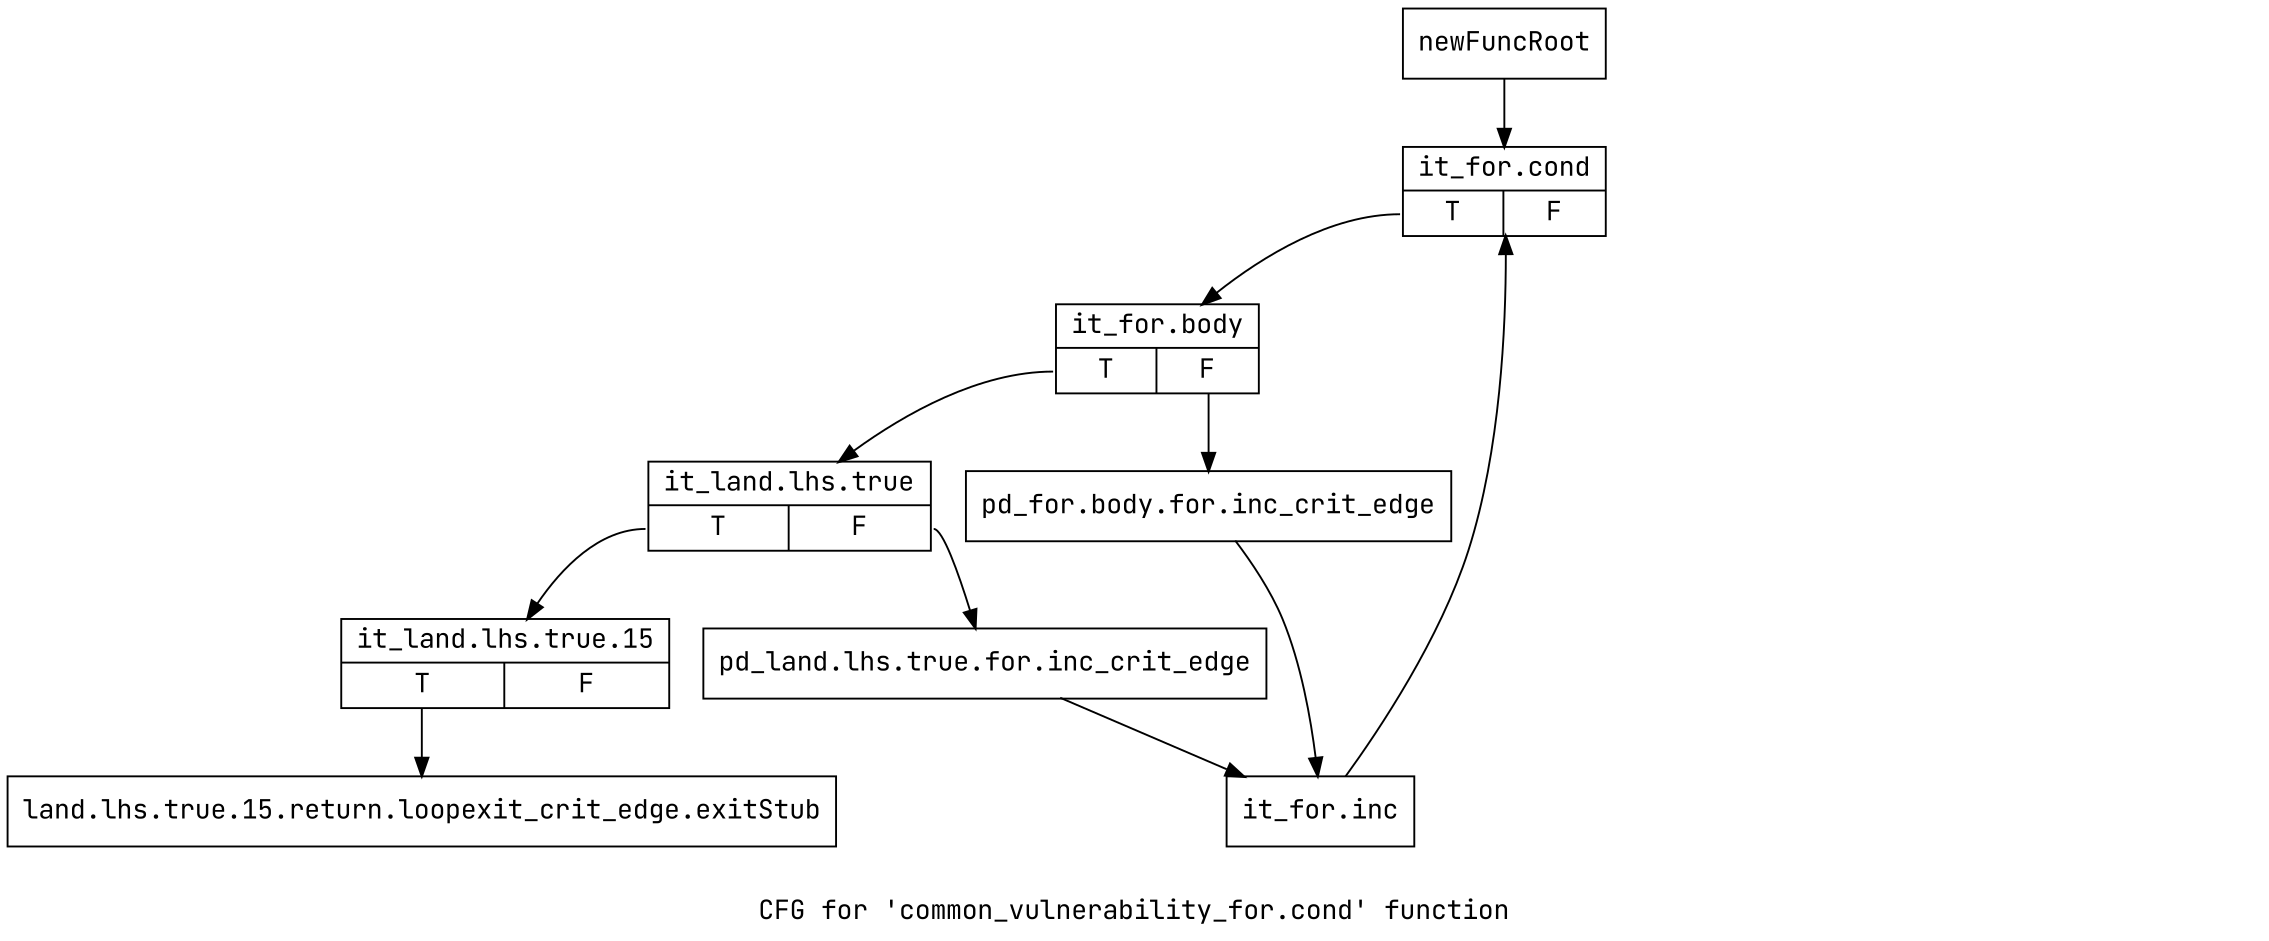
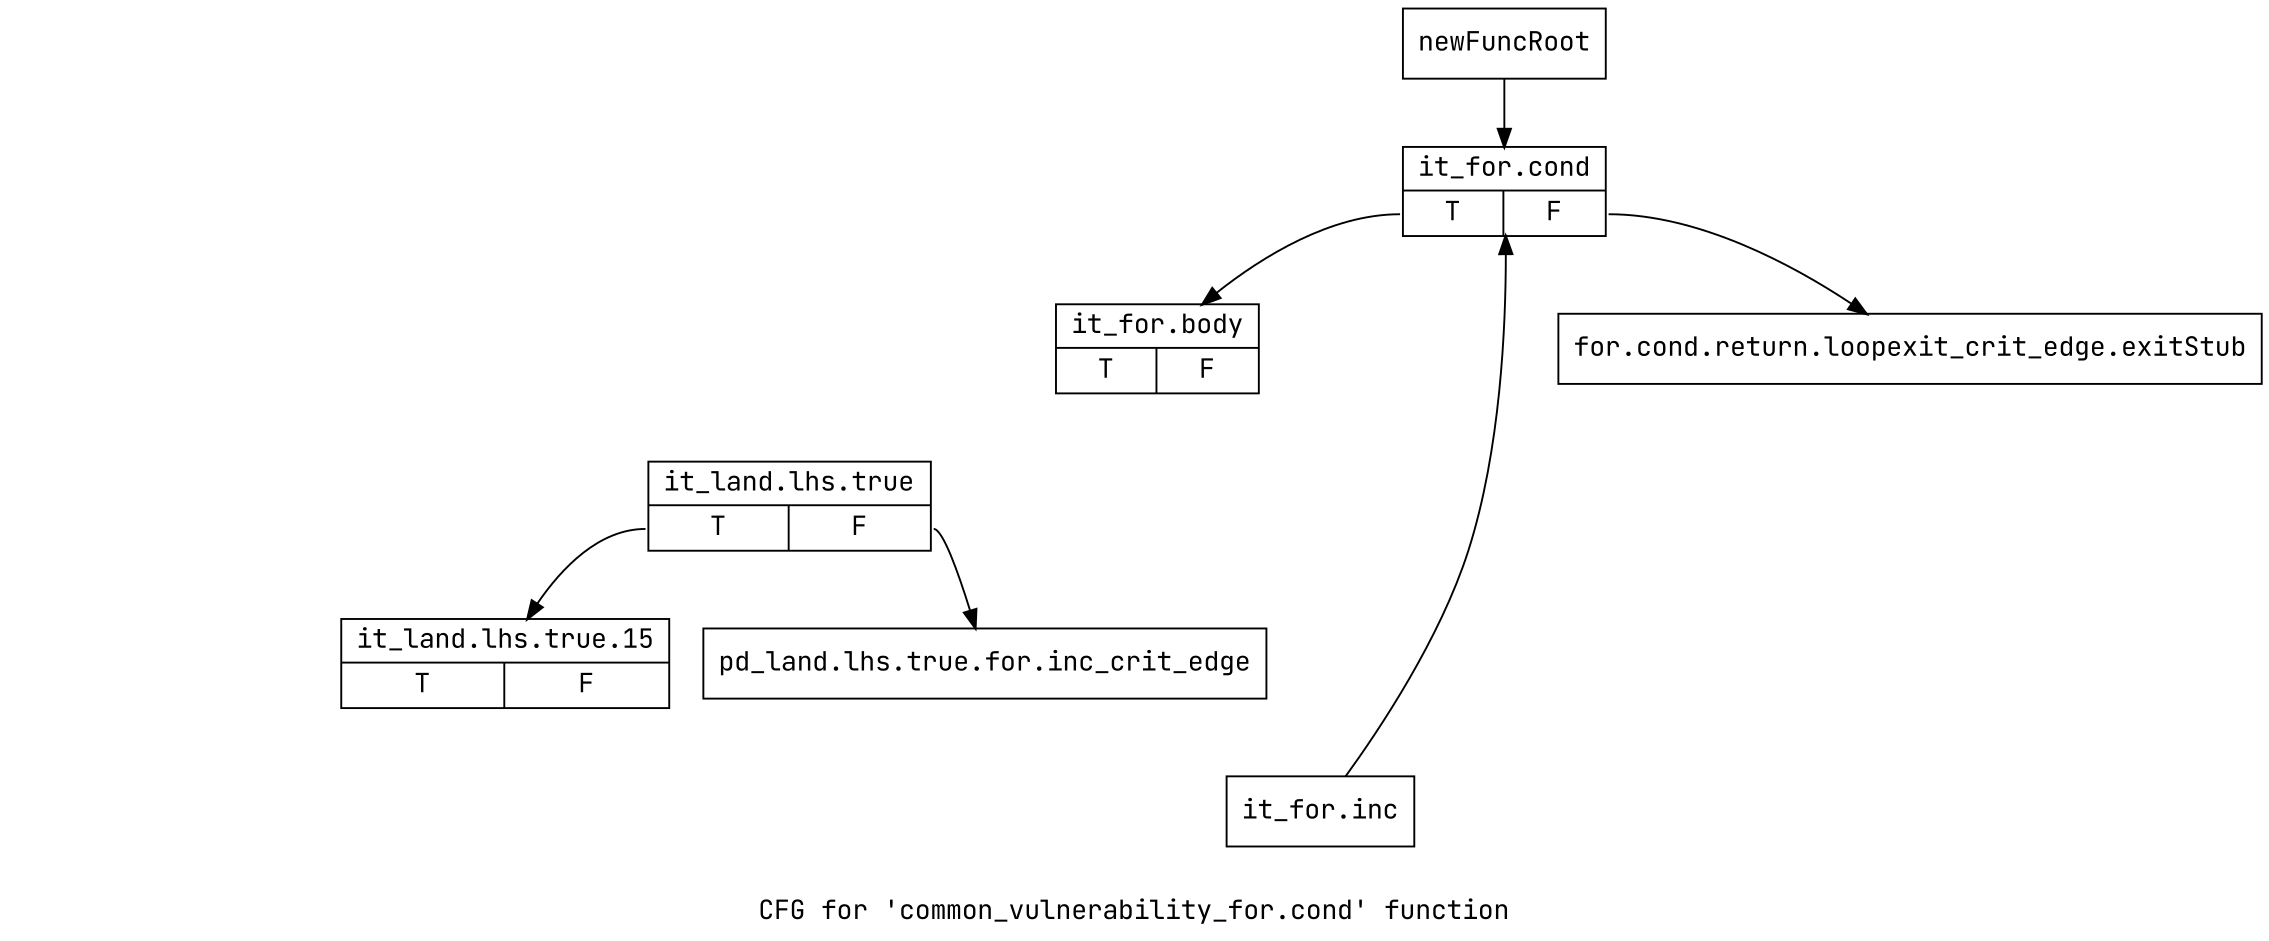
none -> (1910, 349)
(948, 396) -> none
(1209, 506) -> none
(1143, 734) -> none
(422, 811) -> none
